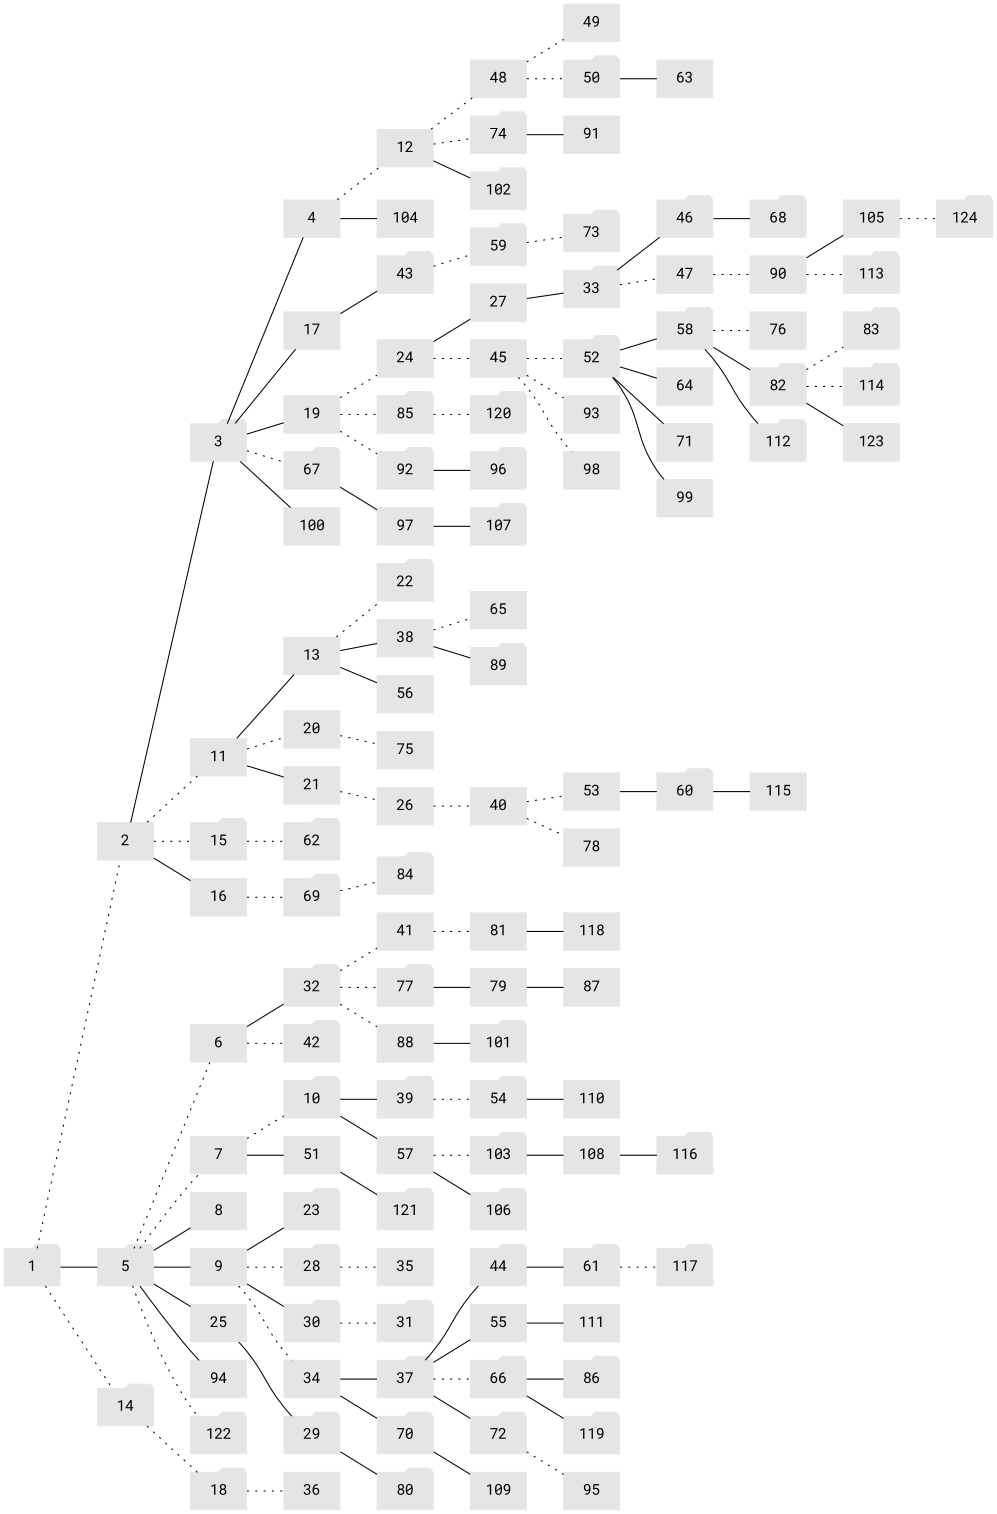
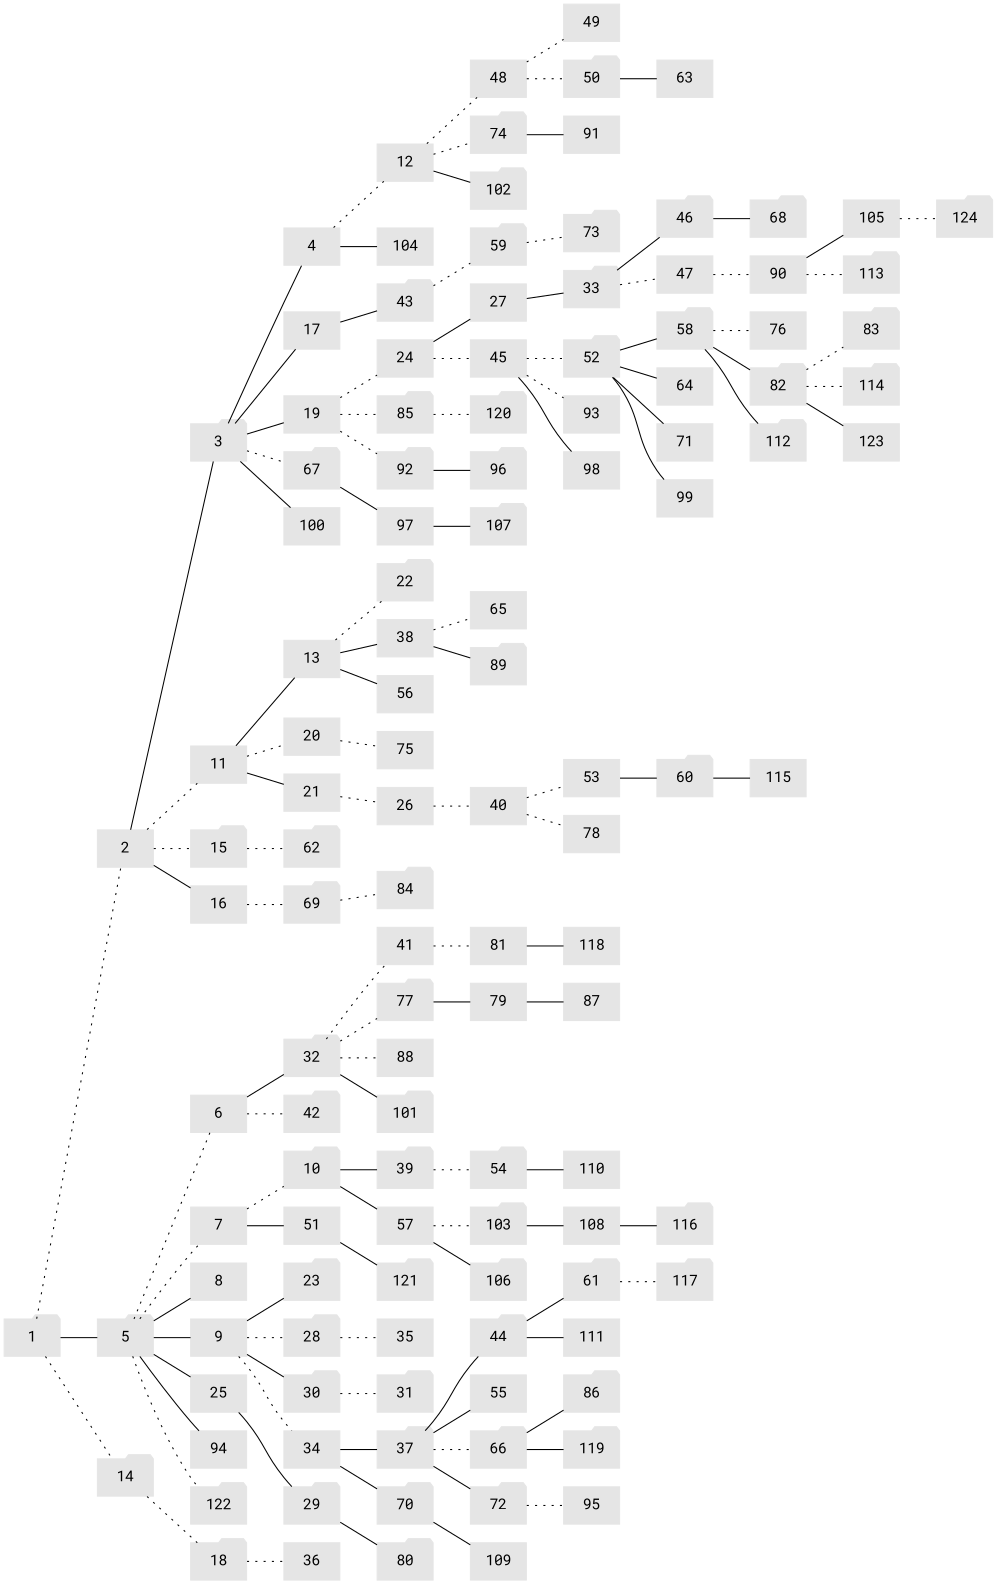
(545, 414) -> (545, 414)
(452, 1043) -> (359, 1086)
(545, 1323) -> (545, 1338)
